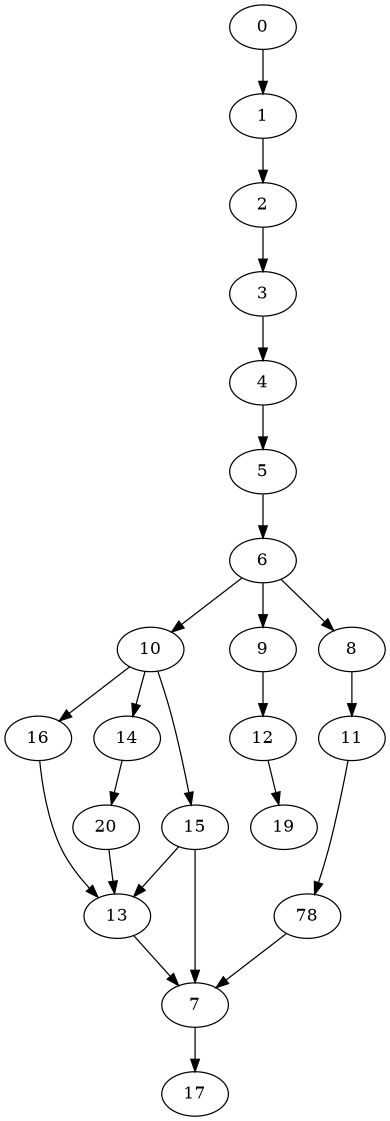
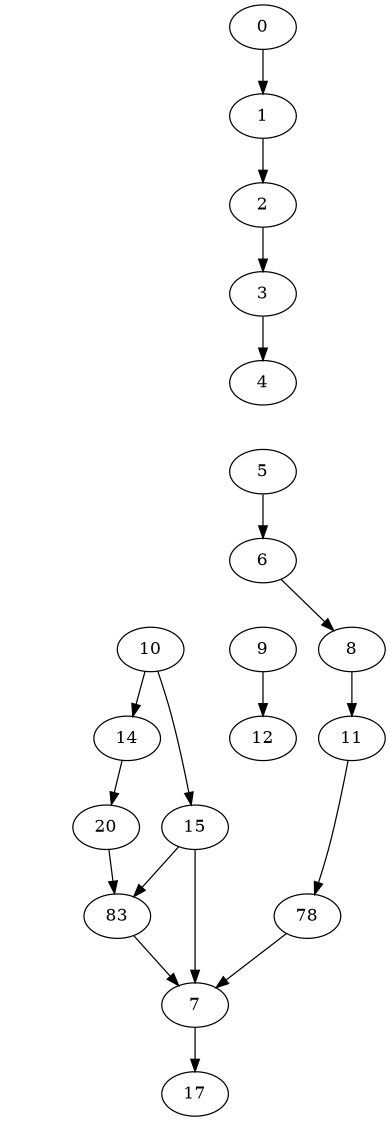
(263, 421) -> none
(263, 599) -> none
(212, 601) -> none
(38, 738) -> none
(284, 827) -> none
(117, 916) -> (117, 916)
